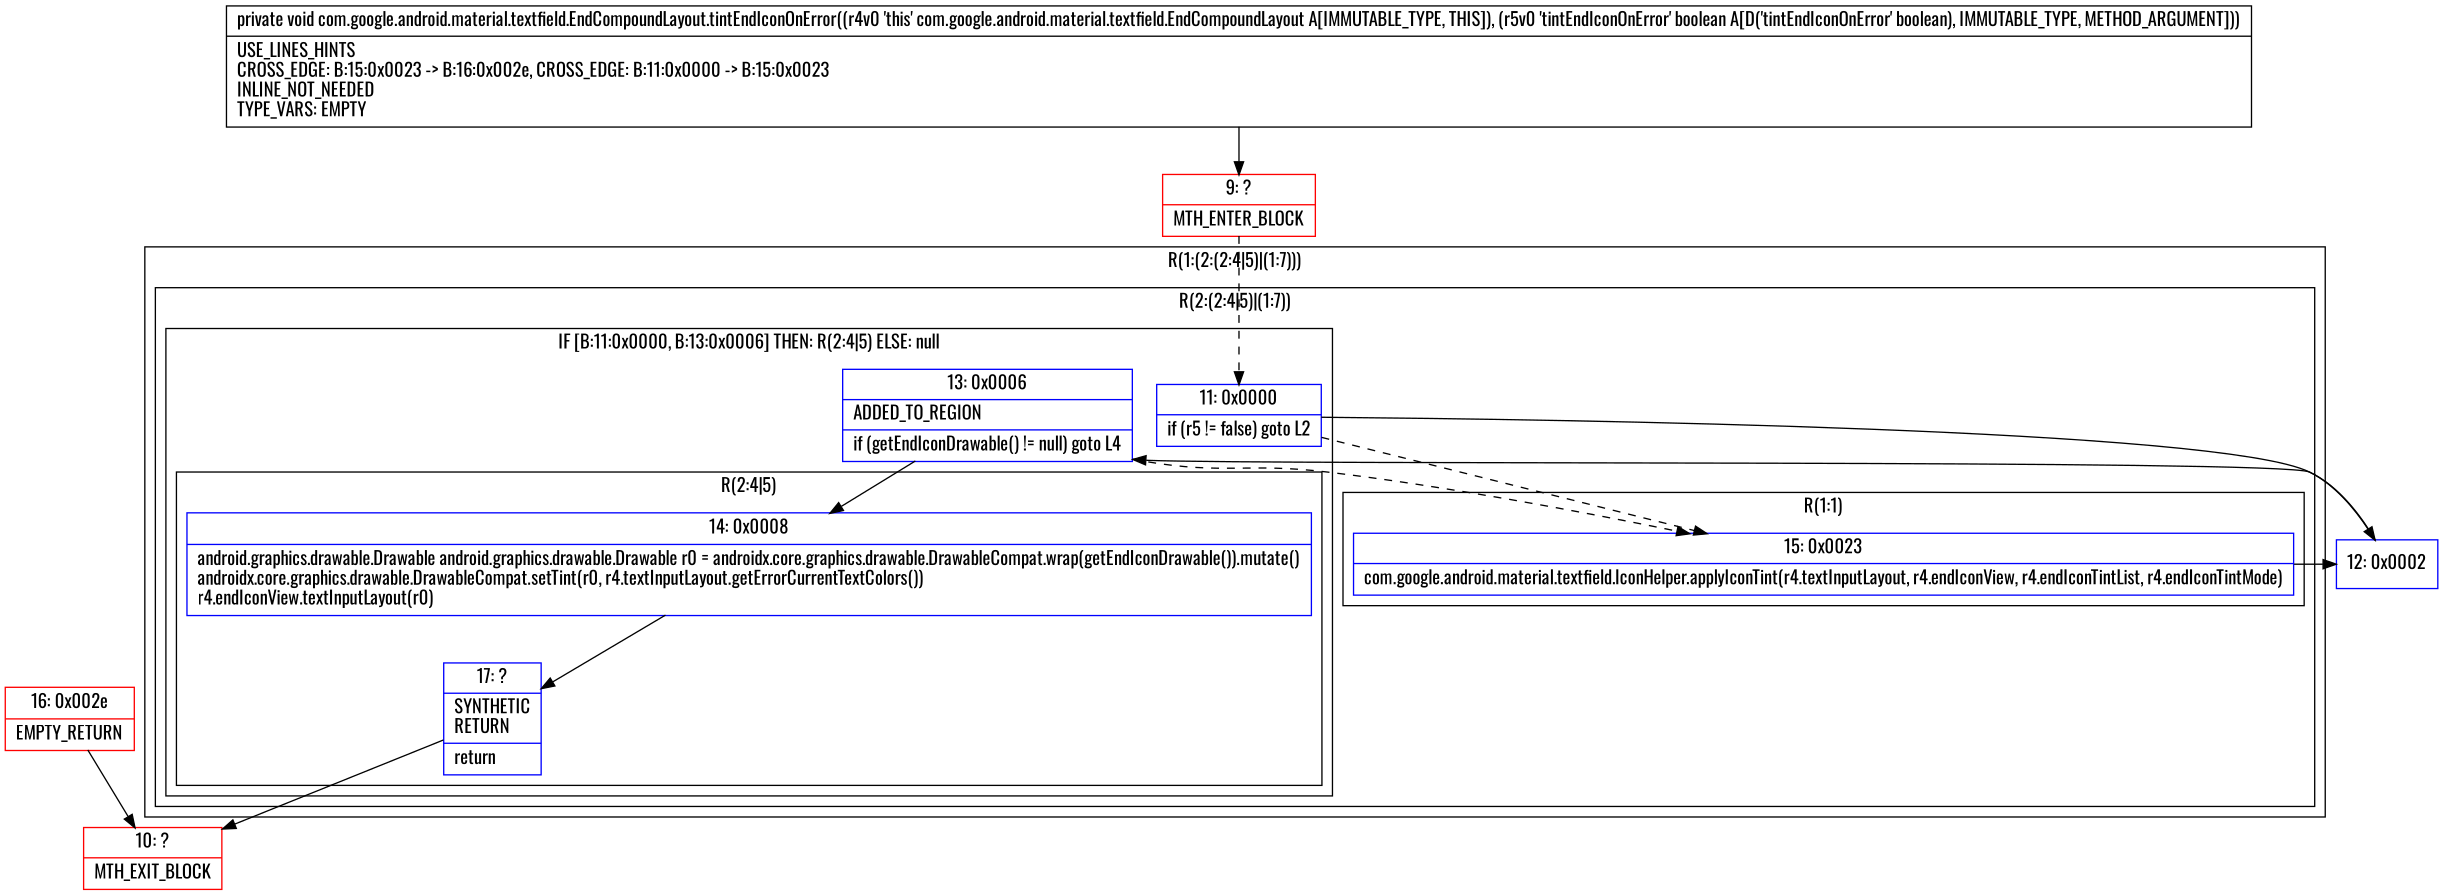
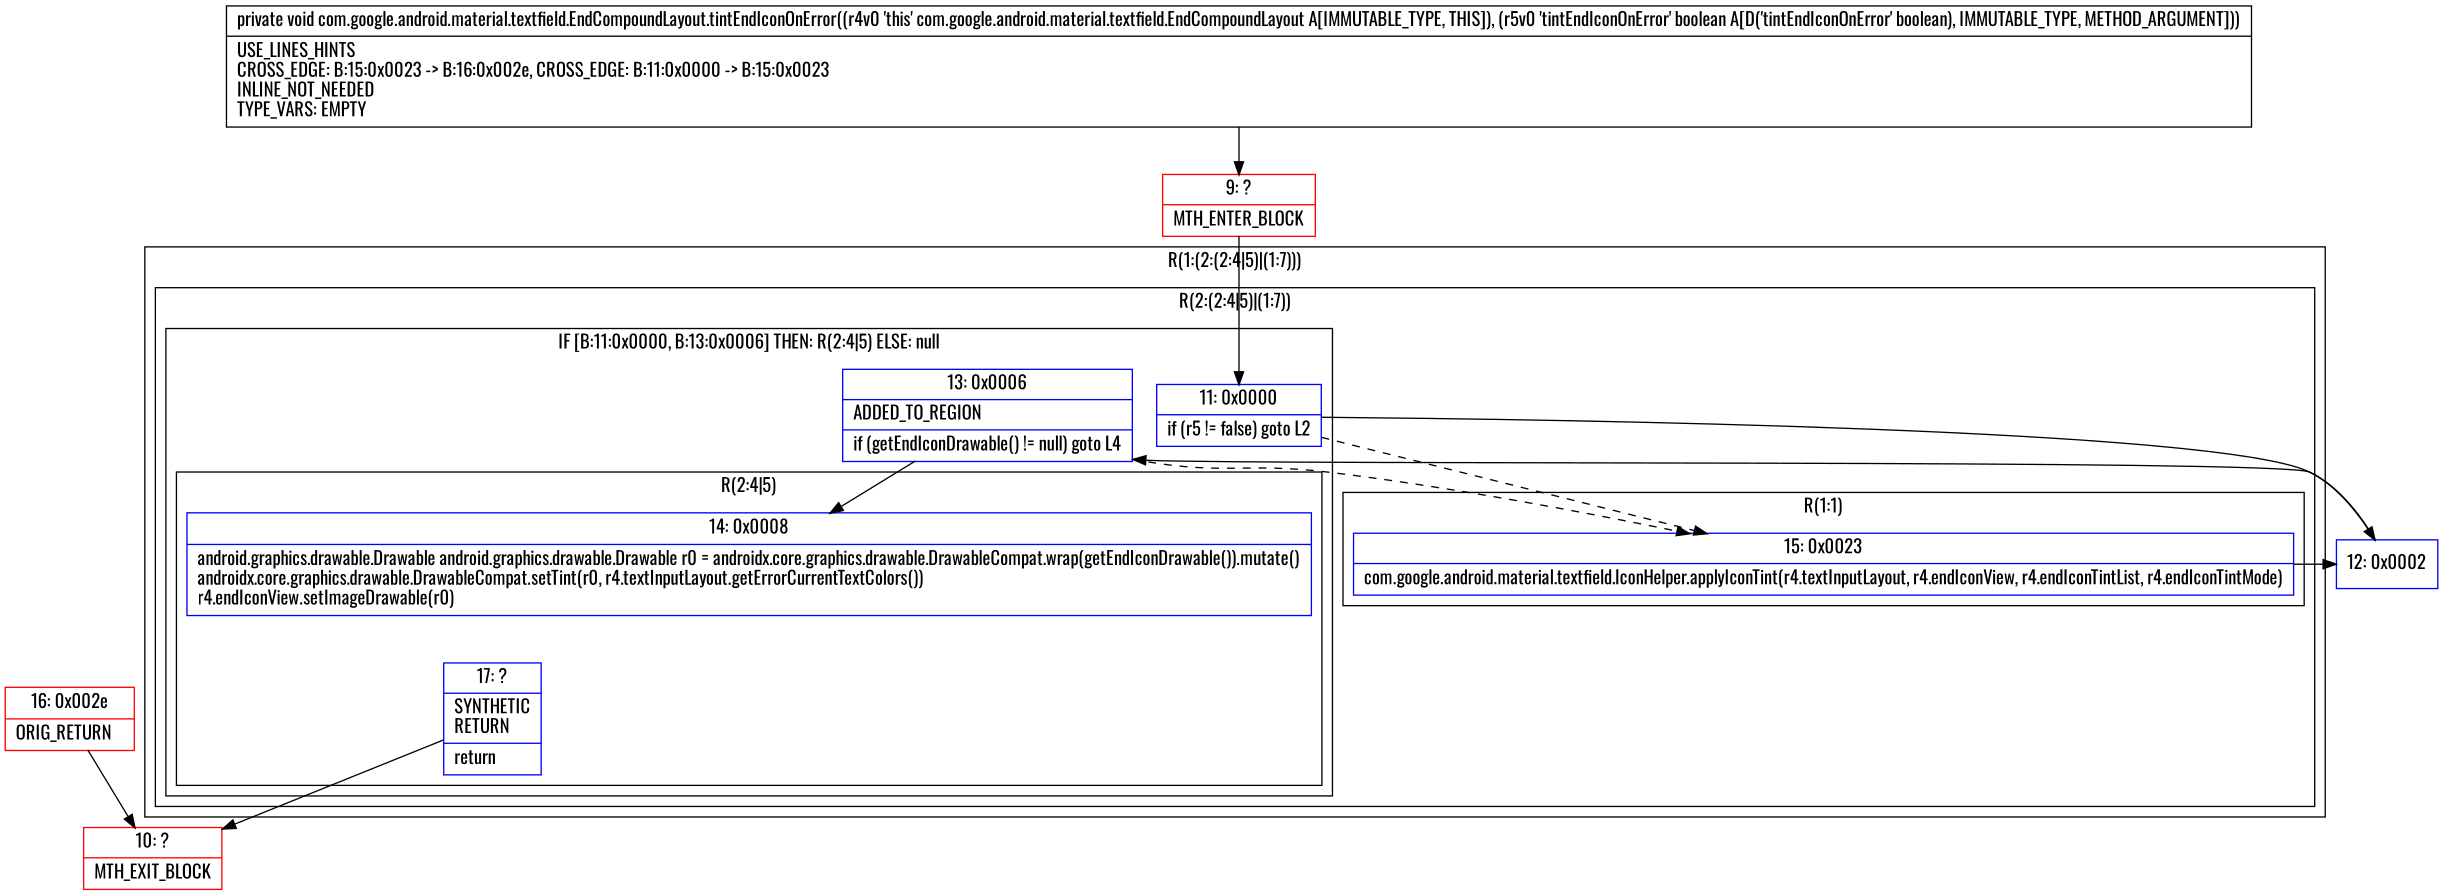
(1239, 304) -> (1239, 304)
(316, 599) -> (327, 599)
(609, 648) -> none
(70, 734) -> (64, 734)
